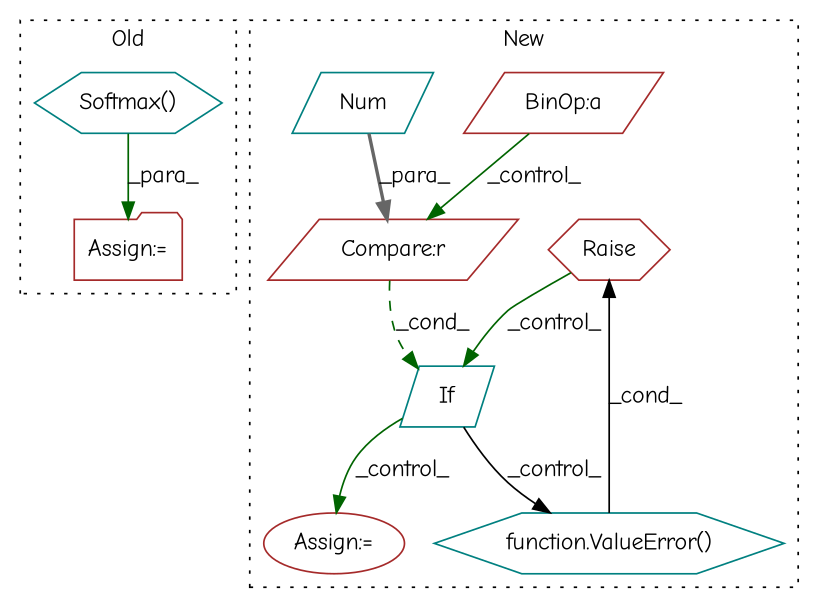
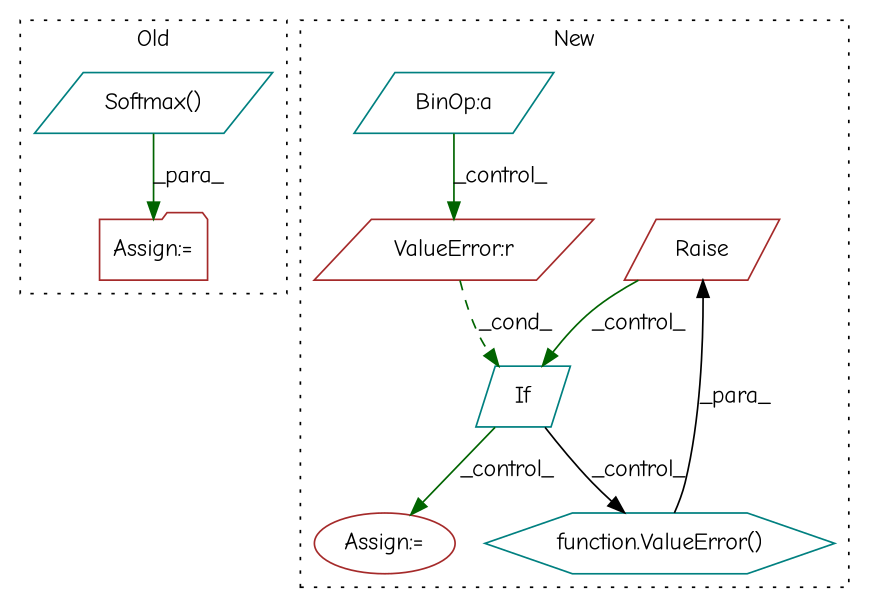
(128, 103) -> (154, 103)
(363, 103) -> none
(564, 103) -> (454, 103)
(393, 250) -> (454, 250)
(609, 250) -> (702, 250)
(645, 397) -> (736, 397)
